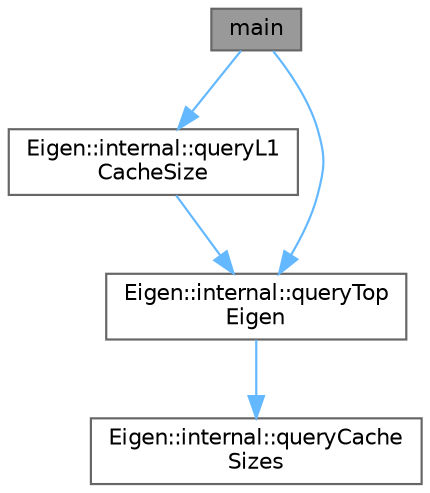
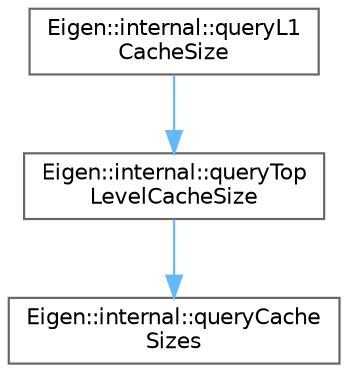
(256, 30) -> none
(256, 307) -> (174, 186)
